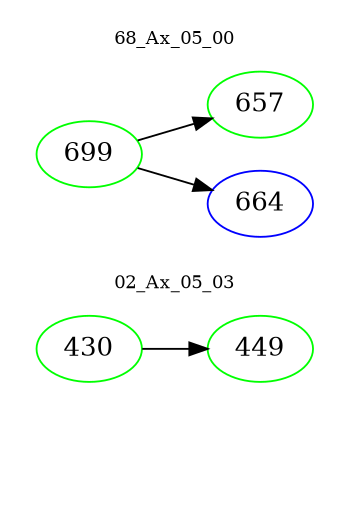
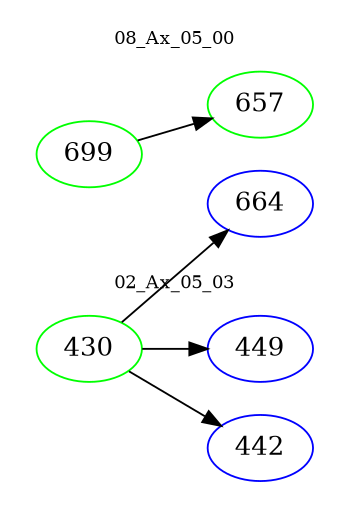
(175, 39) -> (175, 39)
(166, 176) -> (168, 282)
(260, 349) -> (260, 349)
none -> (260, 448)
